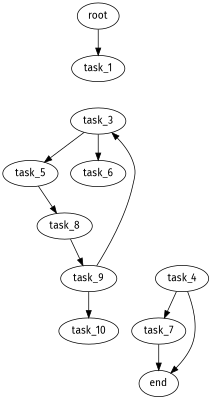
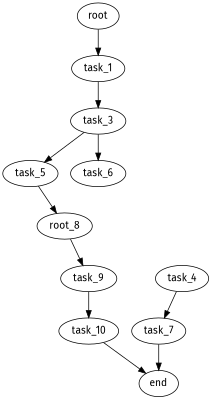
(128, 202) -> (98, 91)
(65, 226) -> (65, 226)
(195, 332) -> (122, 356)
